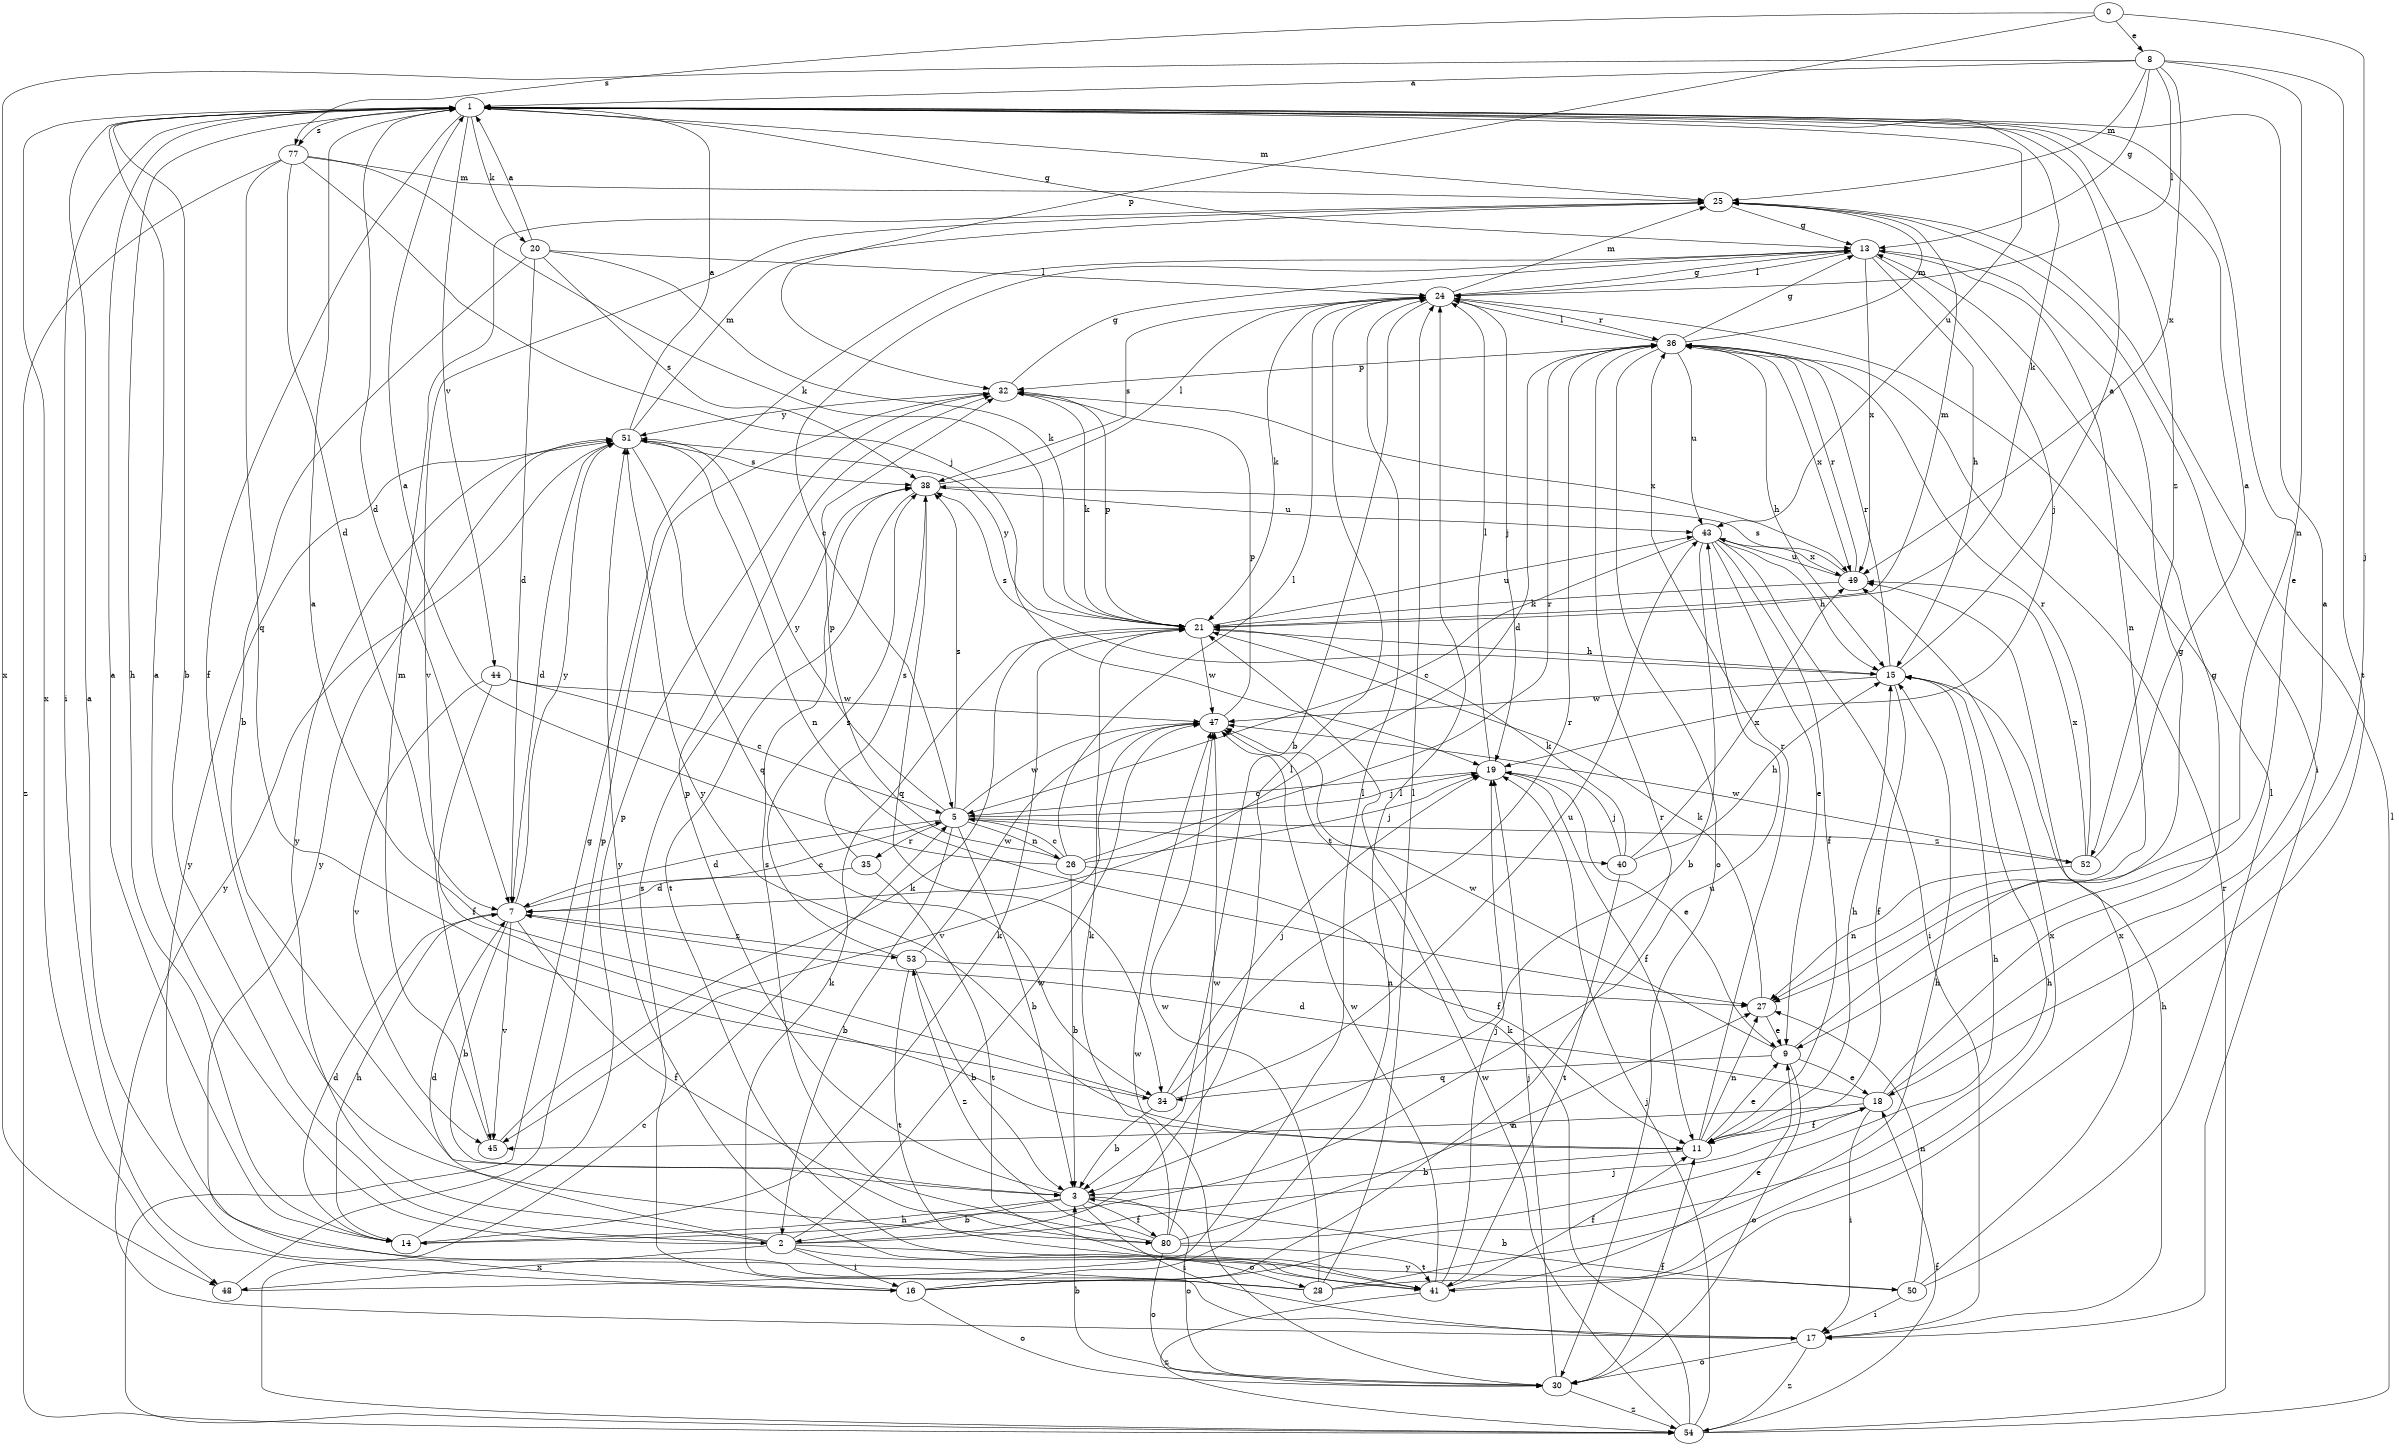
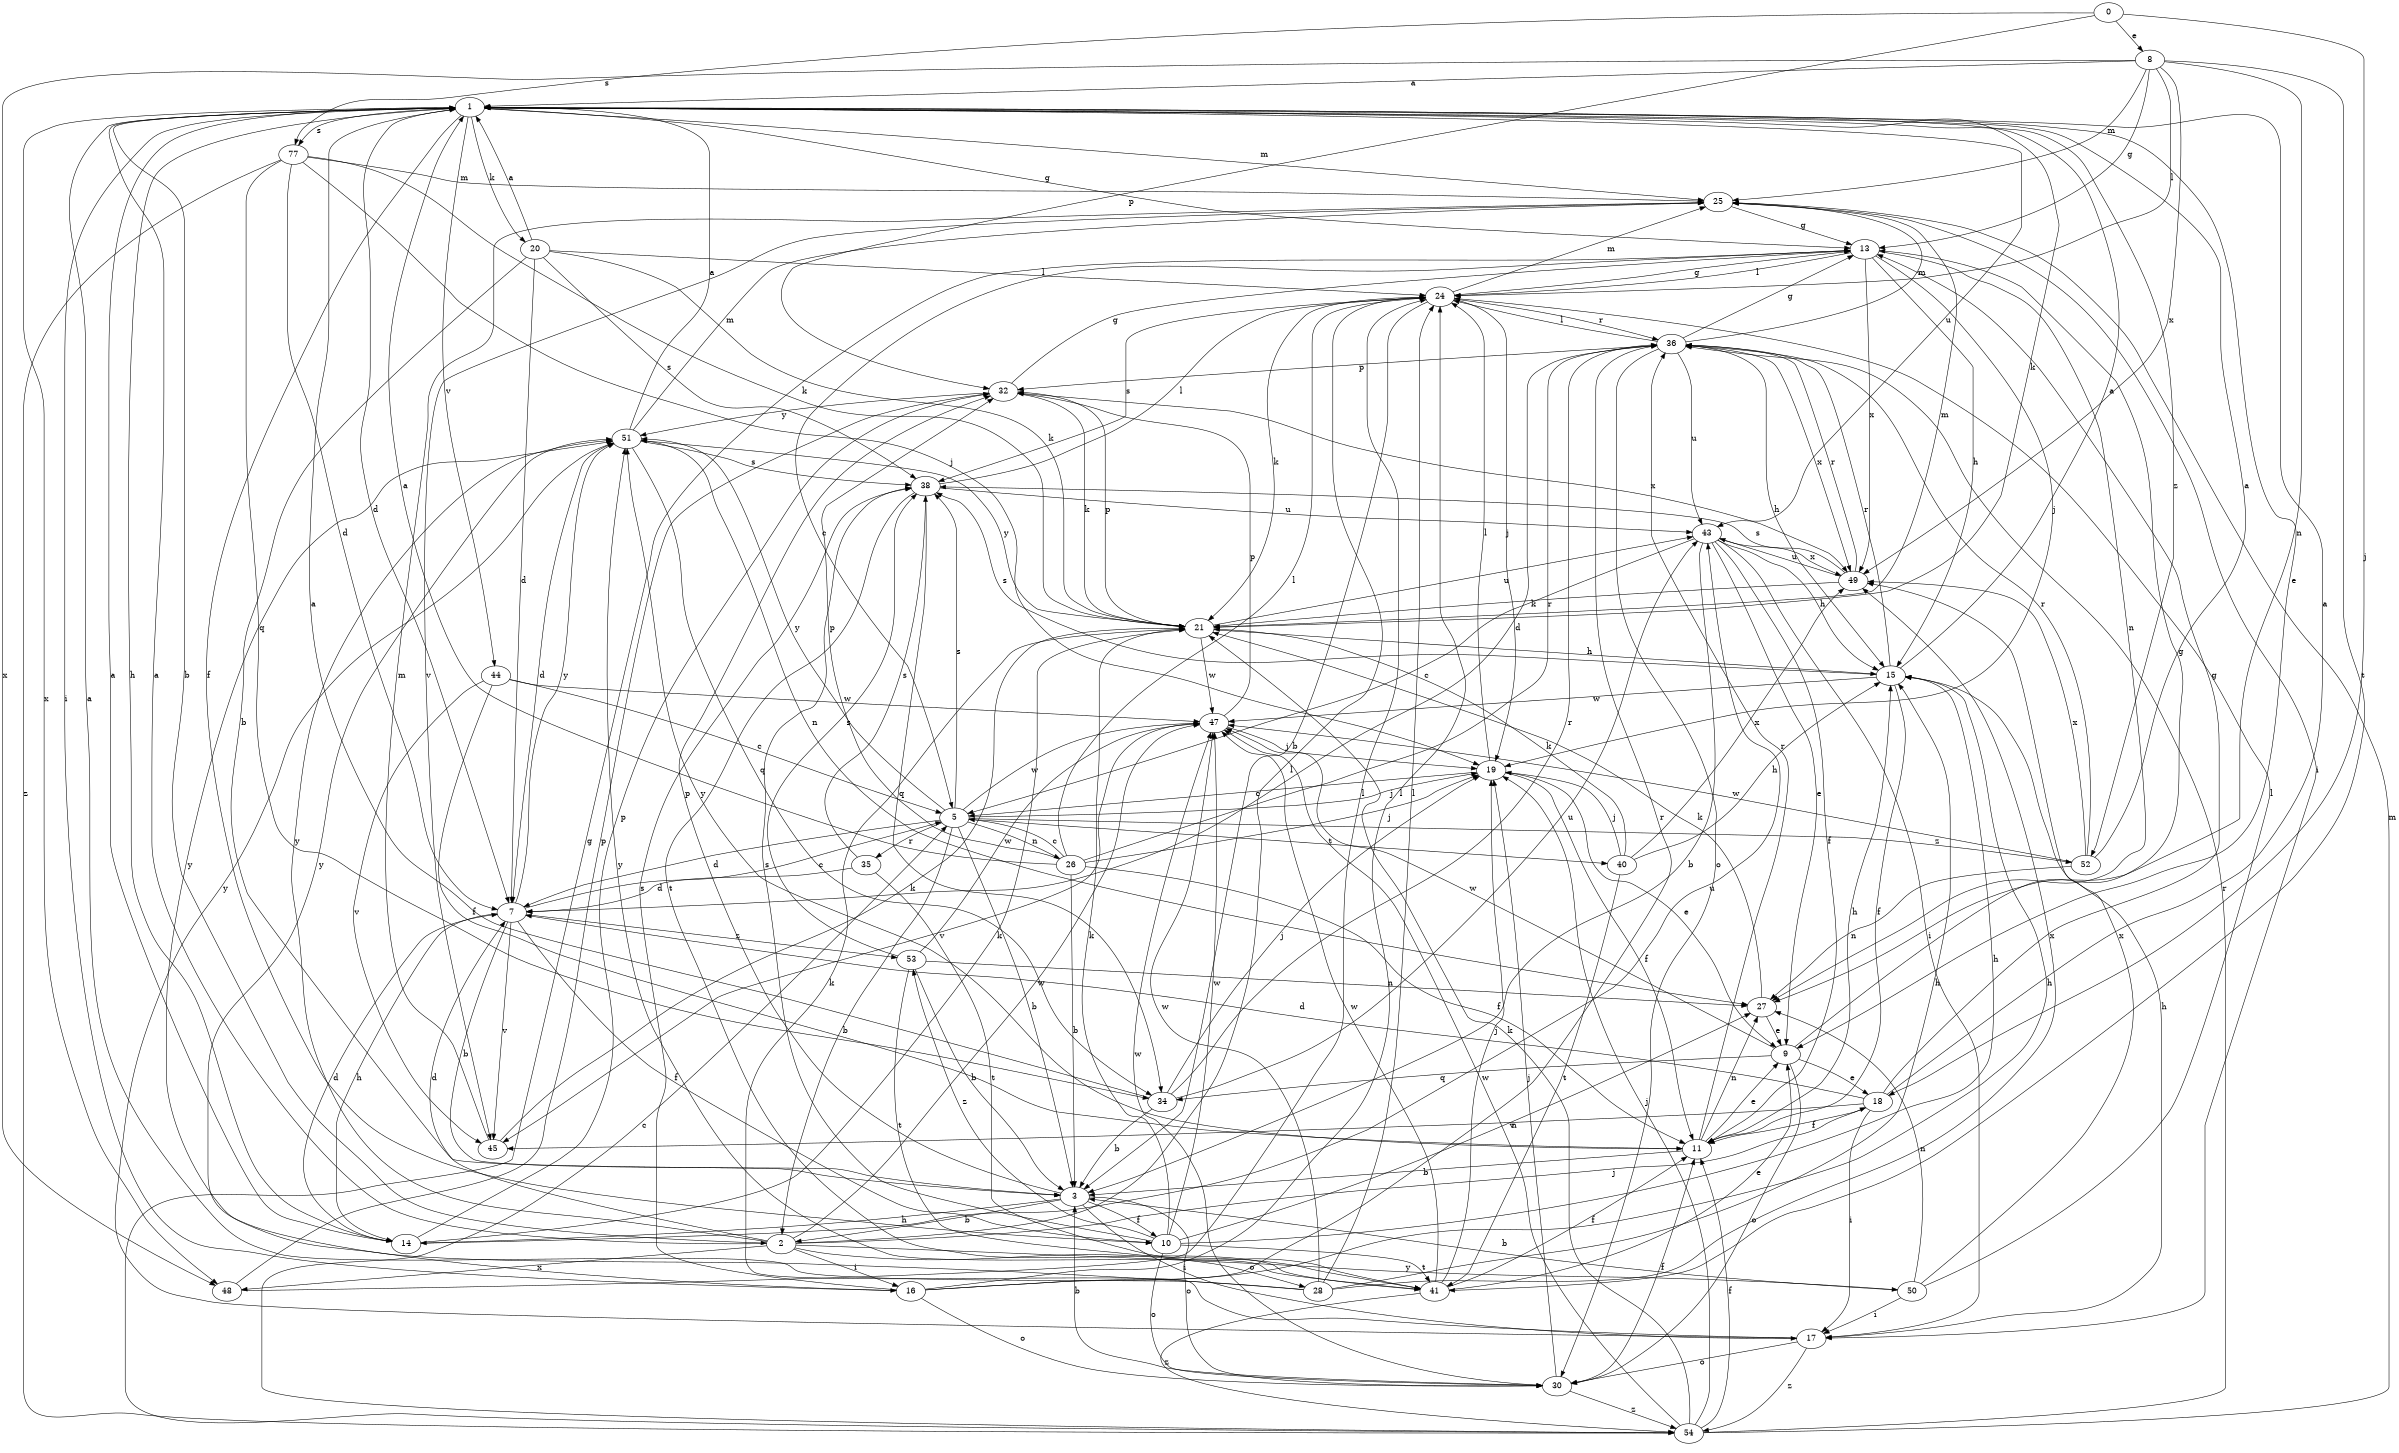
none -> (1347, 758)
(2392, 818) -> (2392, 818)
(1166, 1244) -> (1166, 1244)
(1901, 1341) -> (1728, 1299)
